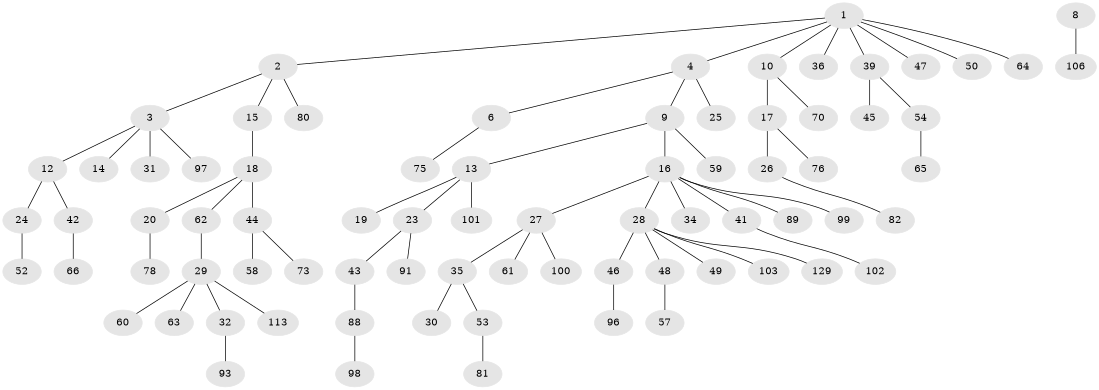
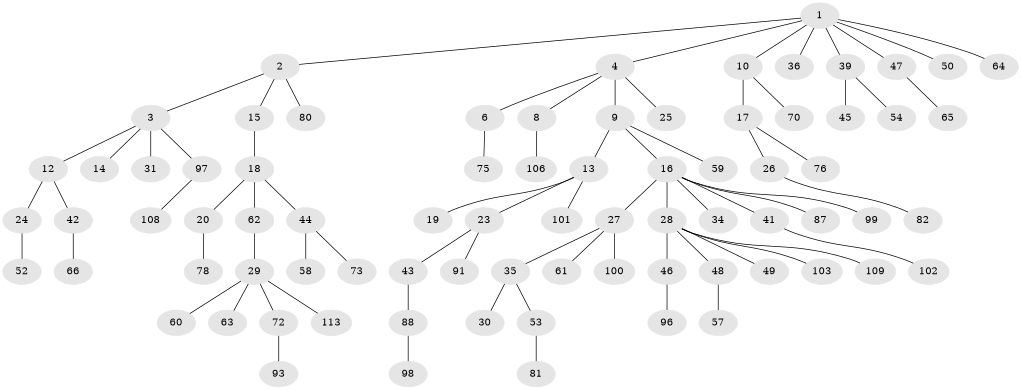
none -> (576, 92)
(921, 144) -> (922, 92)
none -> (151, 220)
(793, 220) -> (821, 220)
(822, 272) -> (875, 272)
(225, 323) -> (279, 323)
